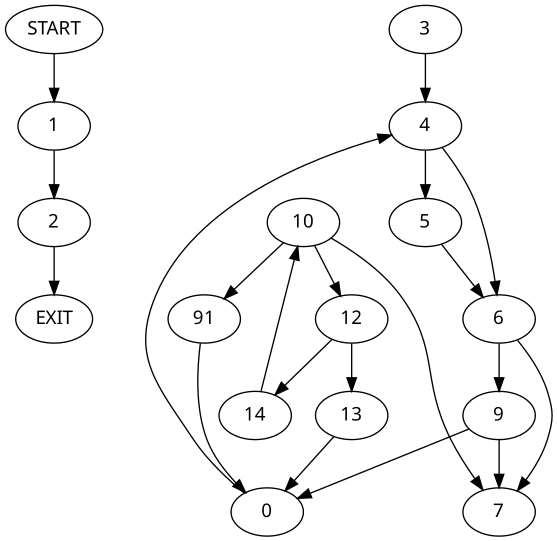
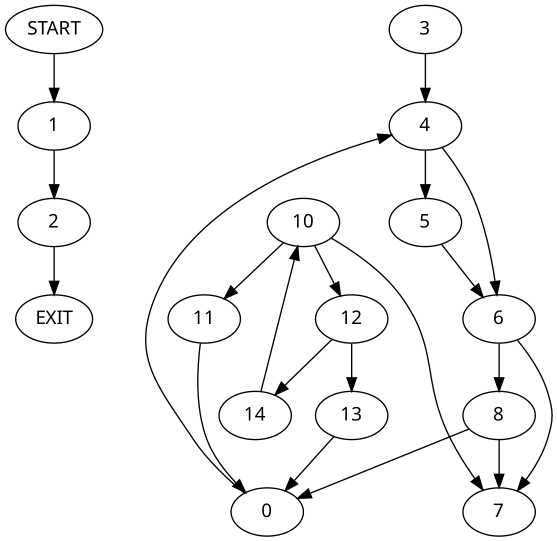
(204, 319) -> (204, 319)
(499, 415) -> (499, 415)
